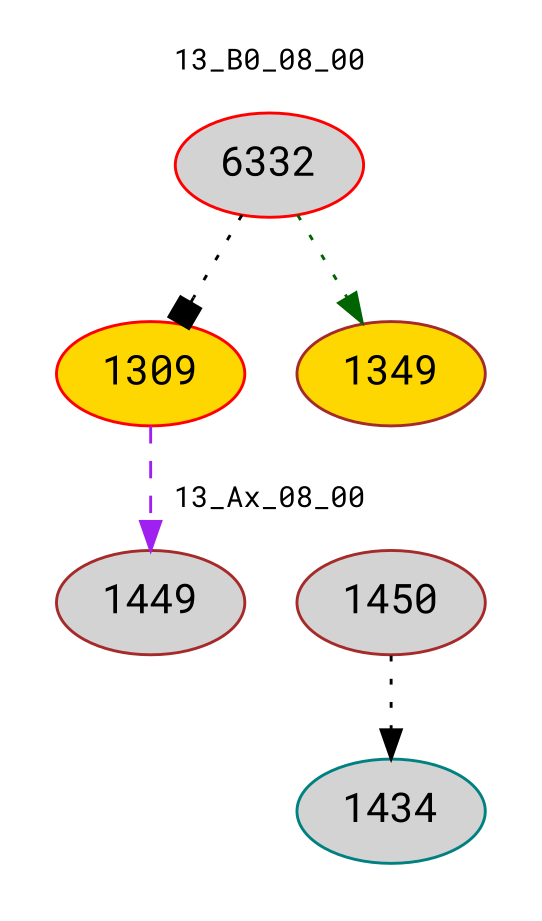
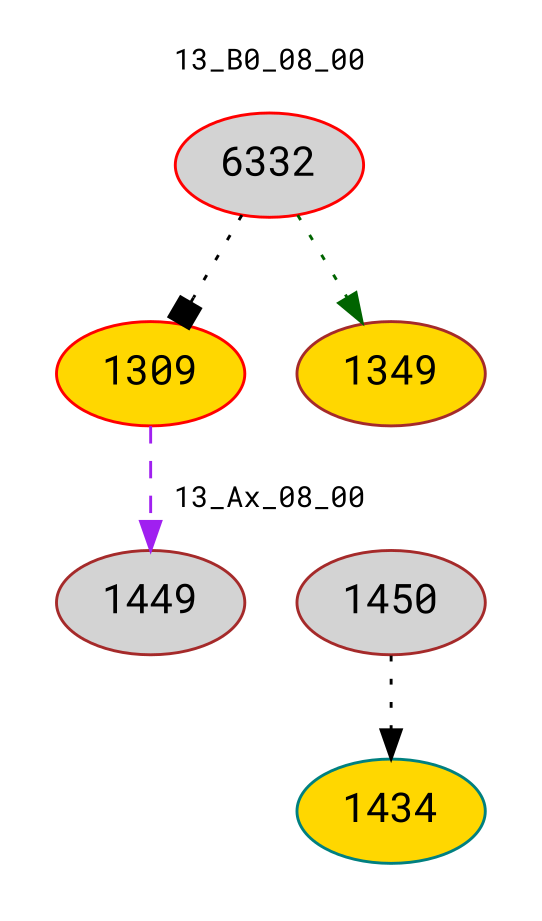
(391, 811) -> (391, 811)
